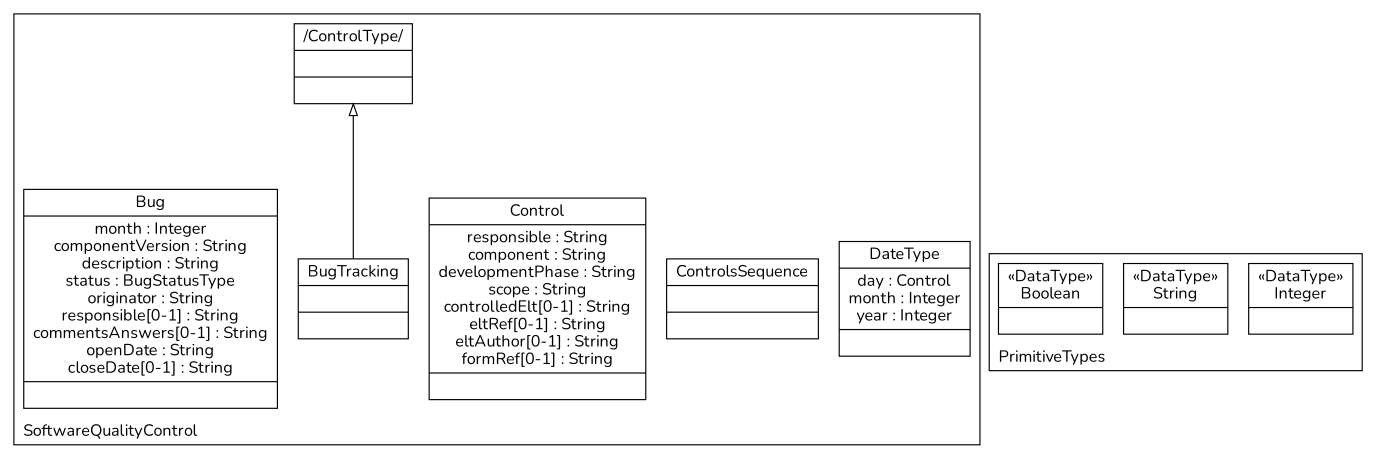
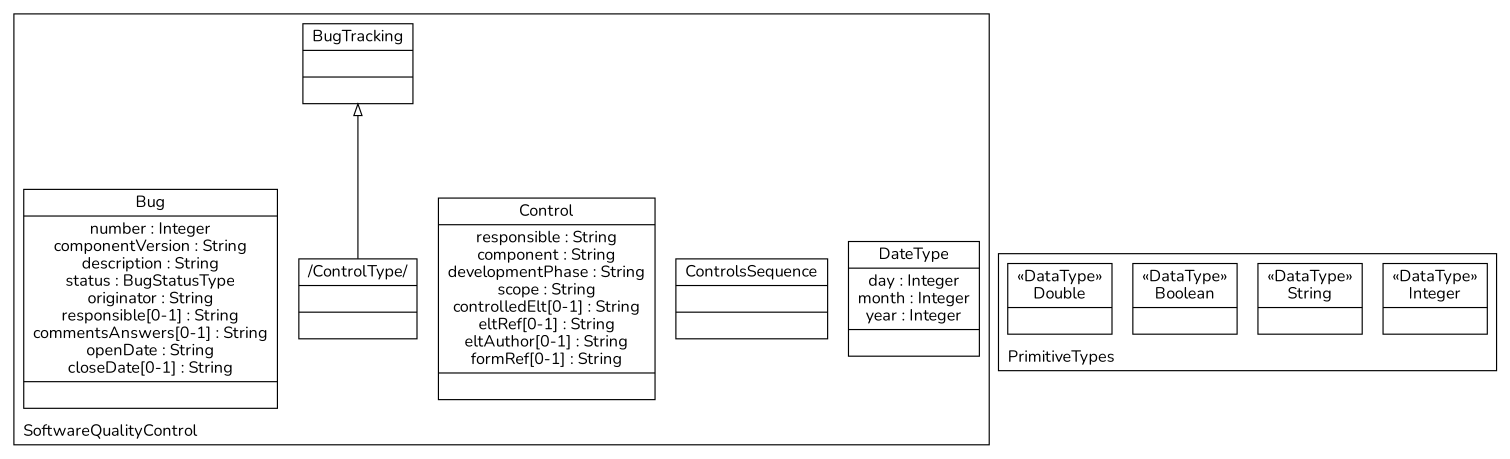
(353, 187) -> (358, 187)
(151, 229) -> (151, 229)
(905, 281) -> (914, 281)
none -> (1060, 299)
